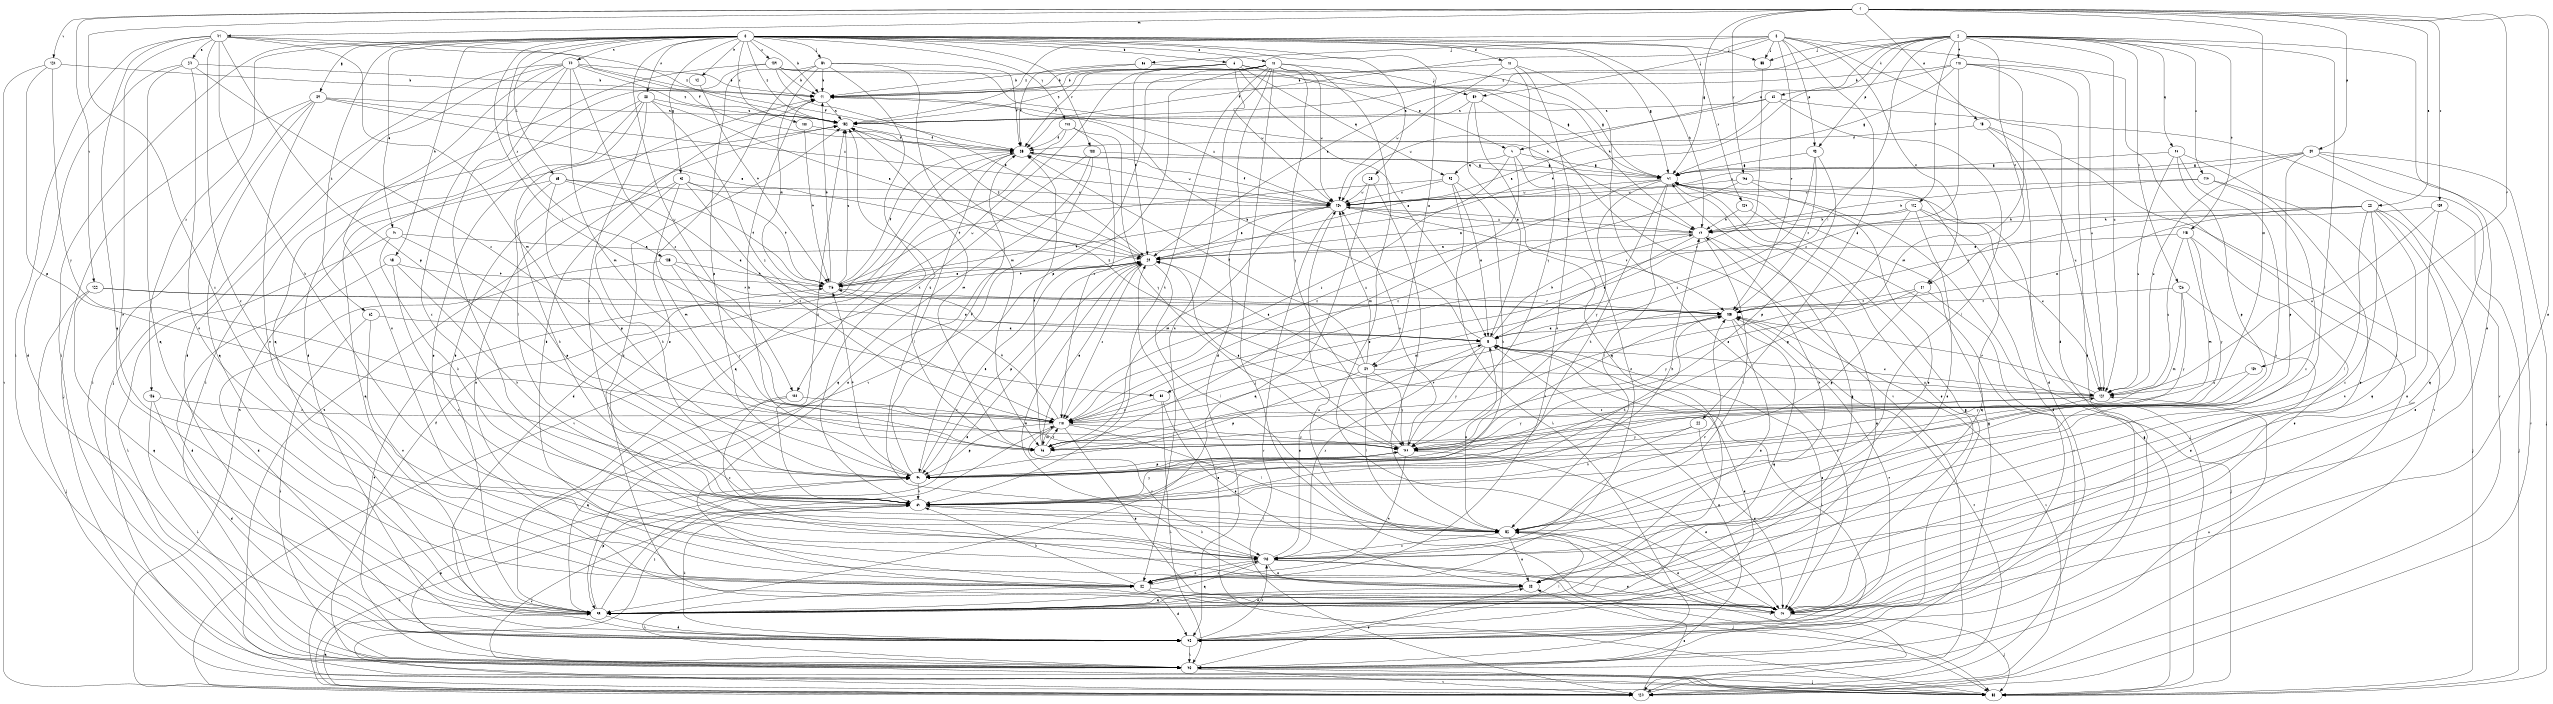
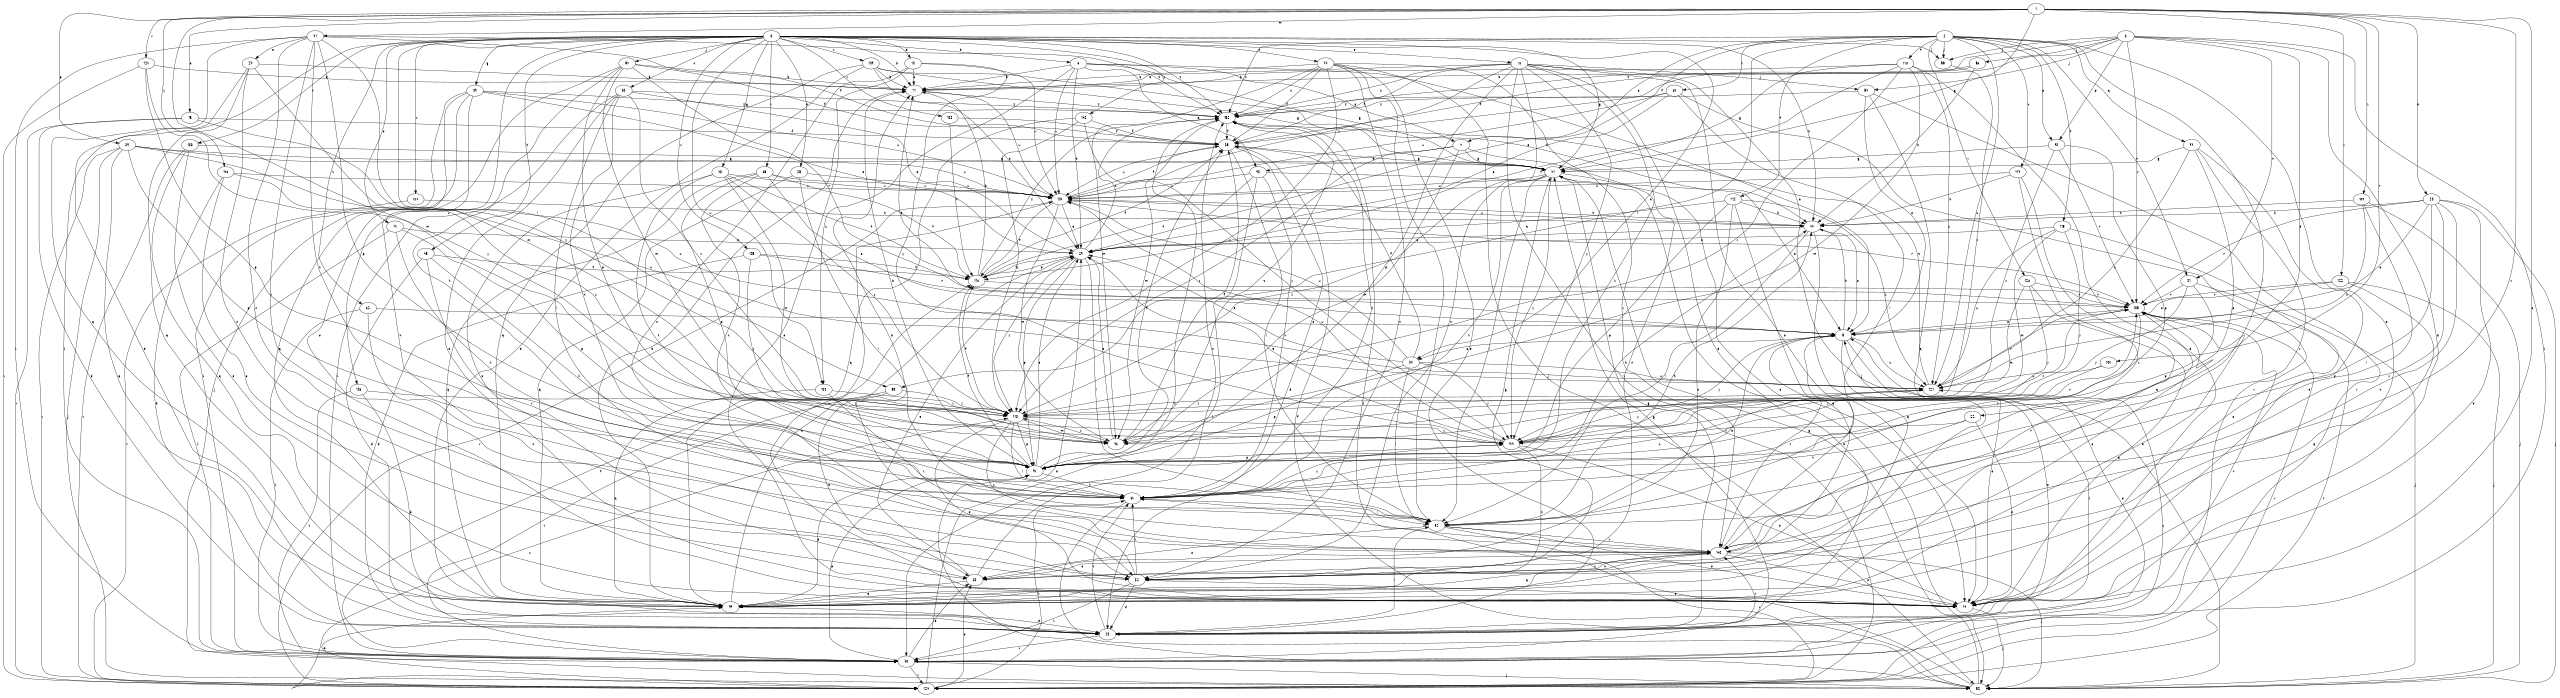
(698, 80) -> none
(1189, 641) -> (1108, 634)
